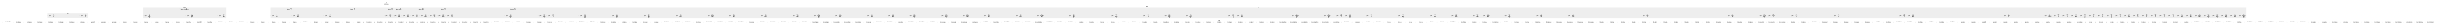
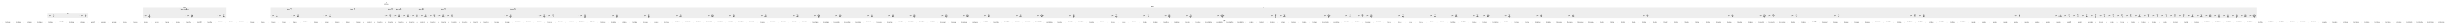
none -> (1814, 22)
